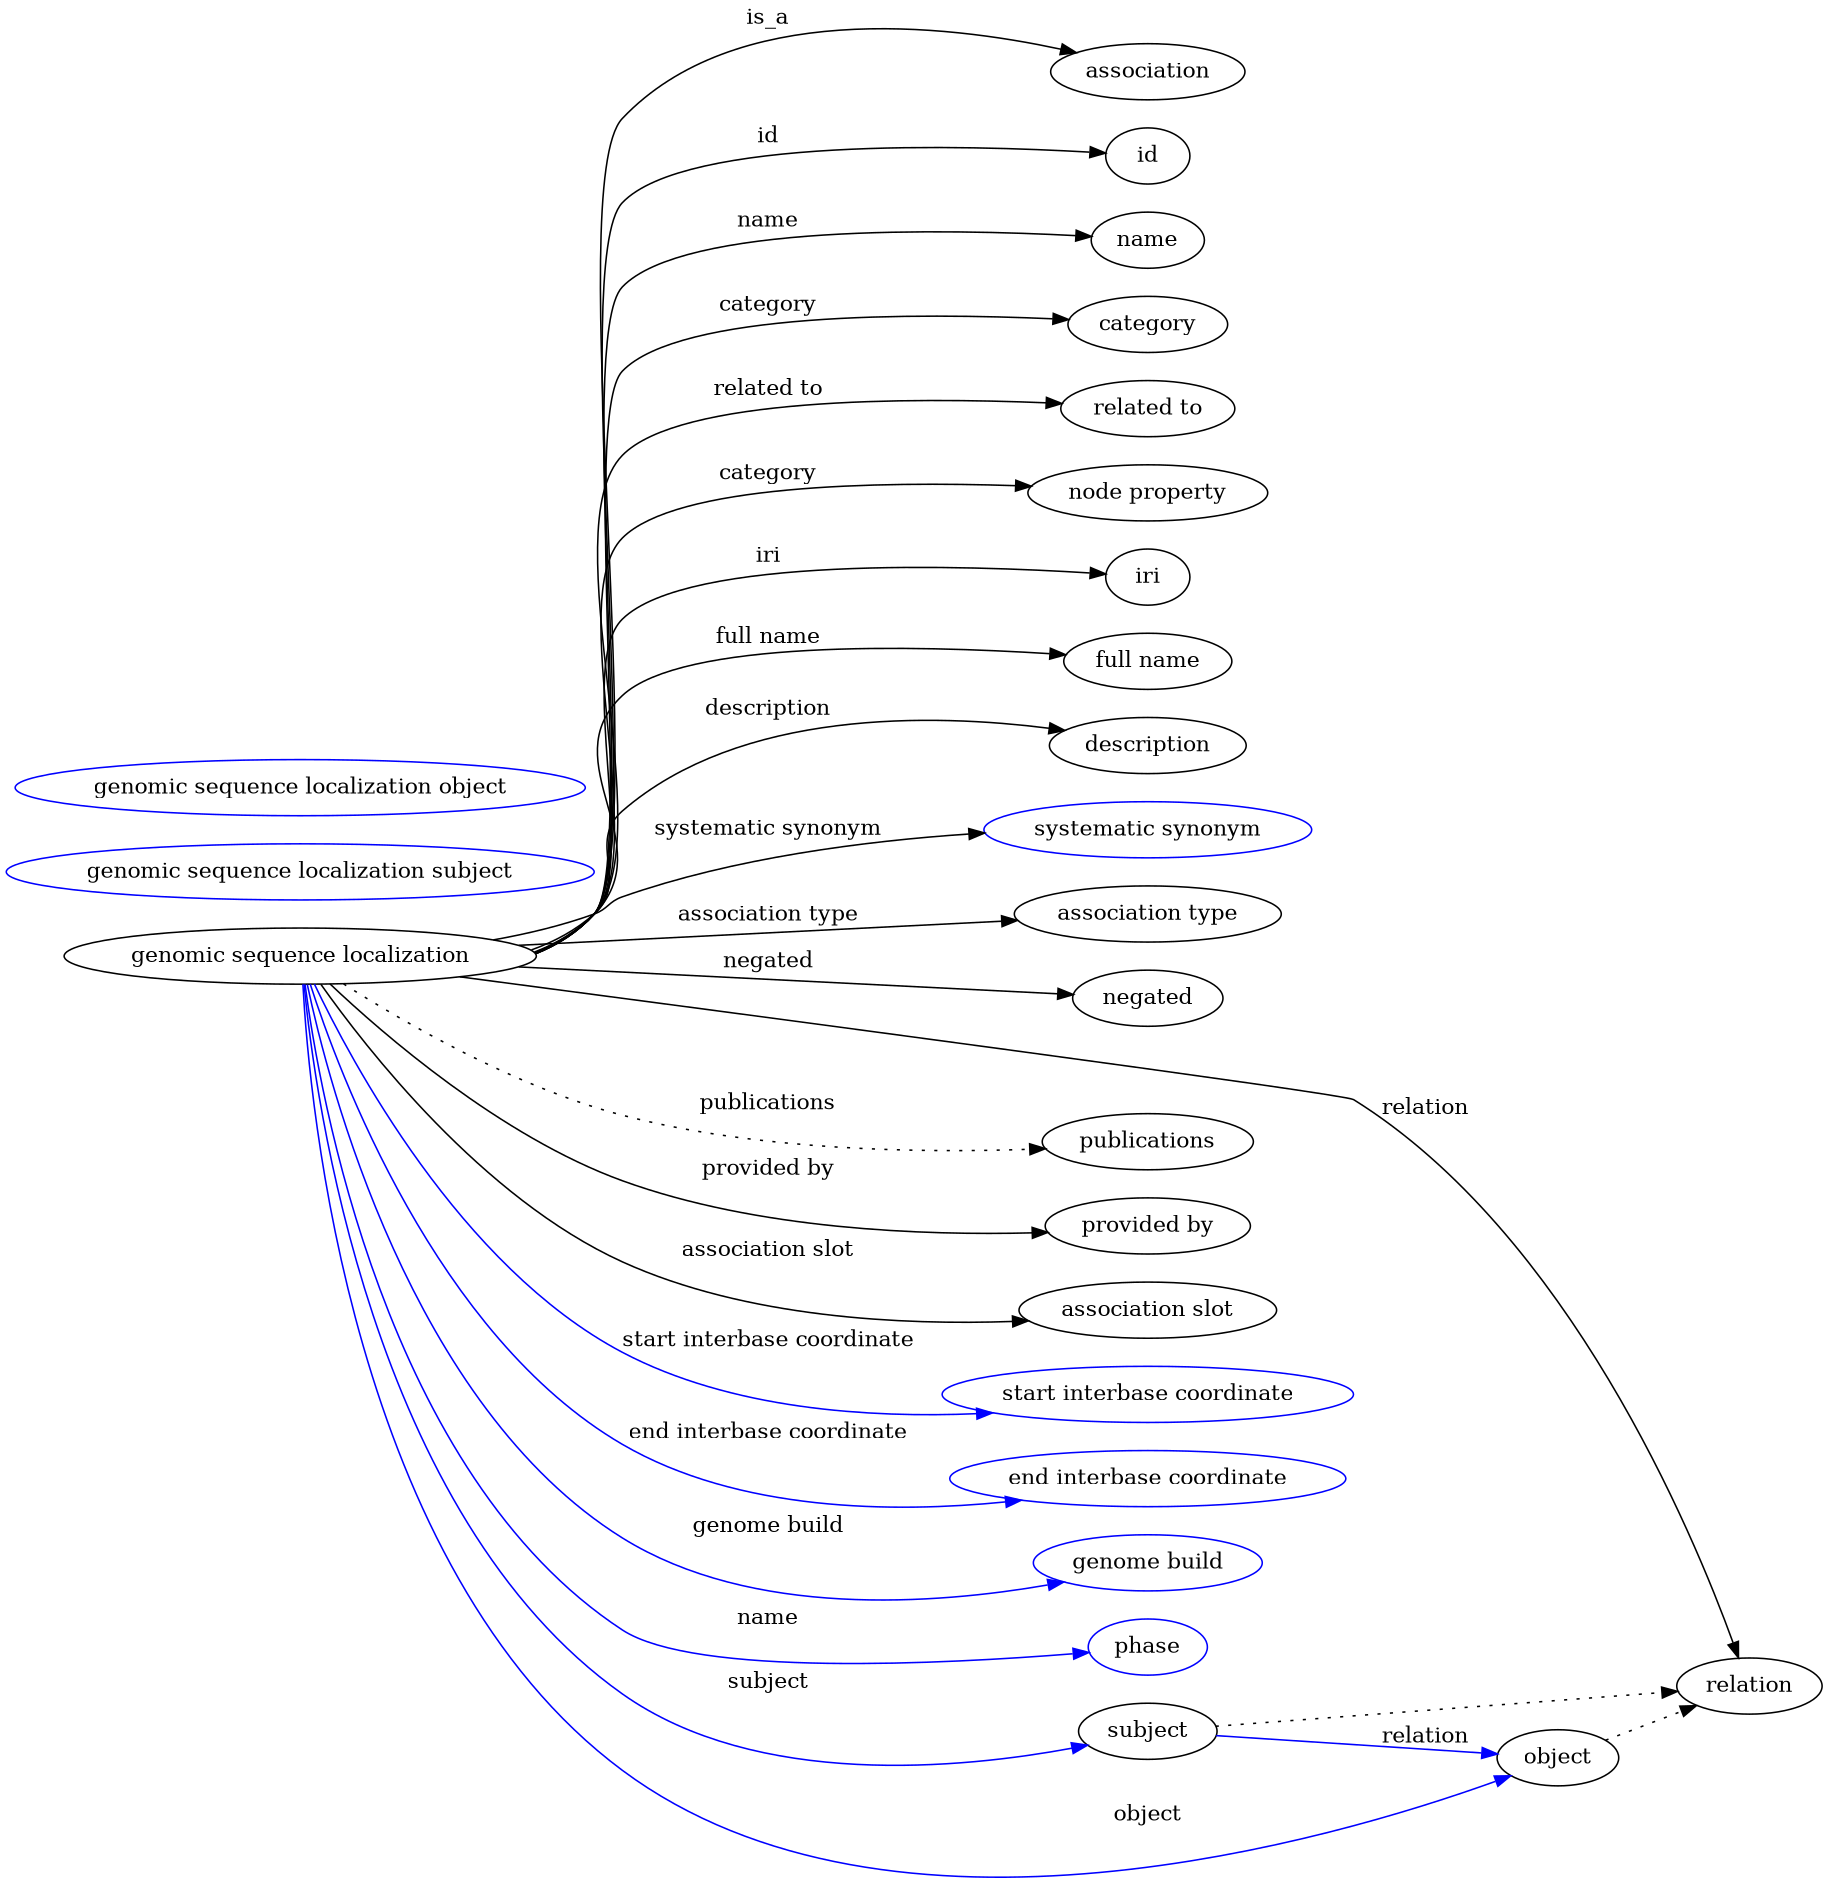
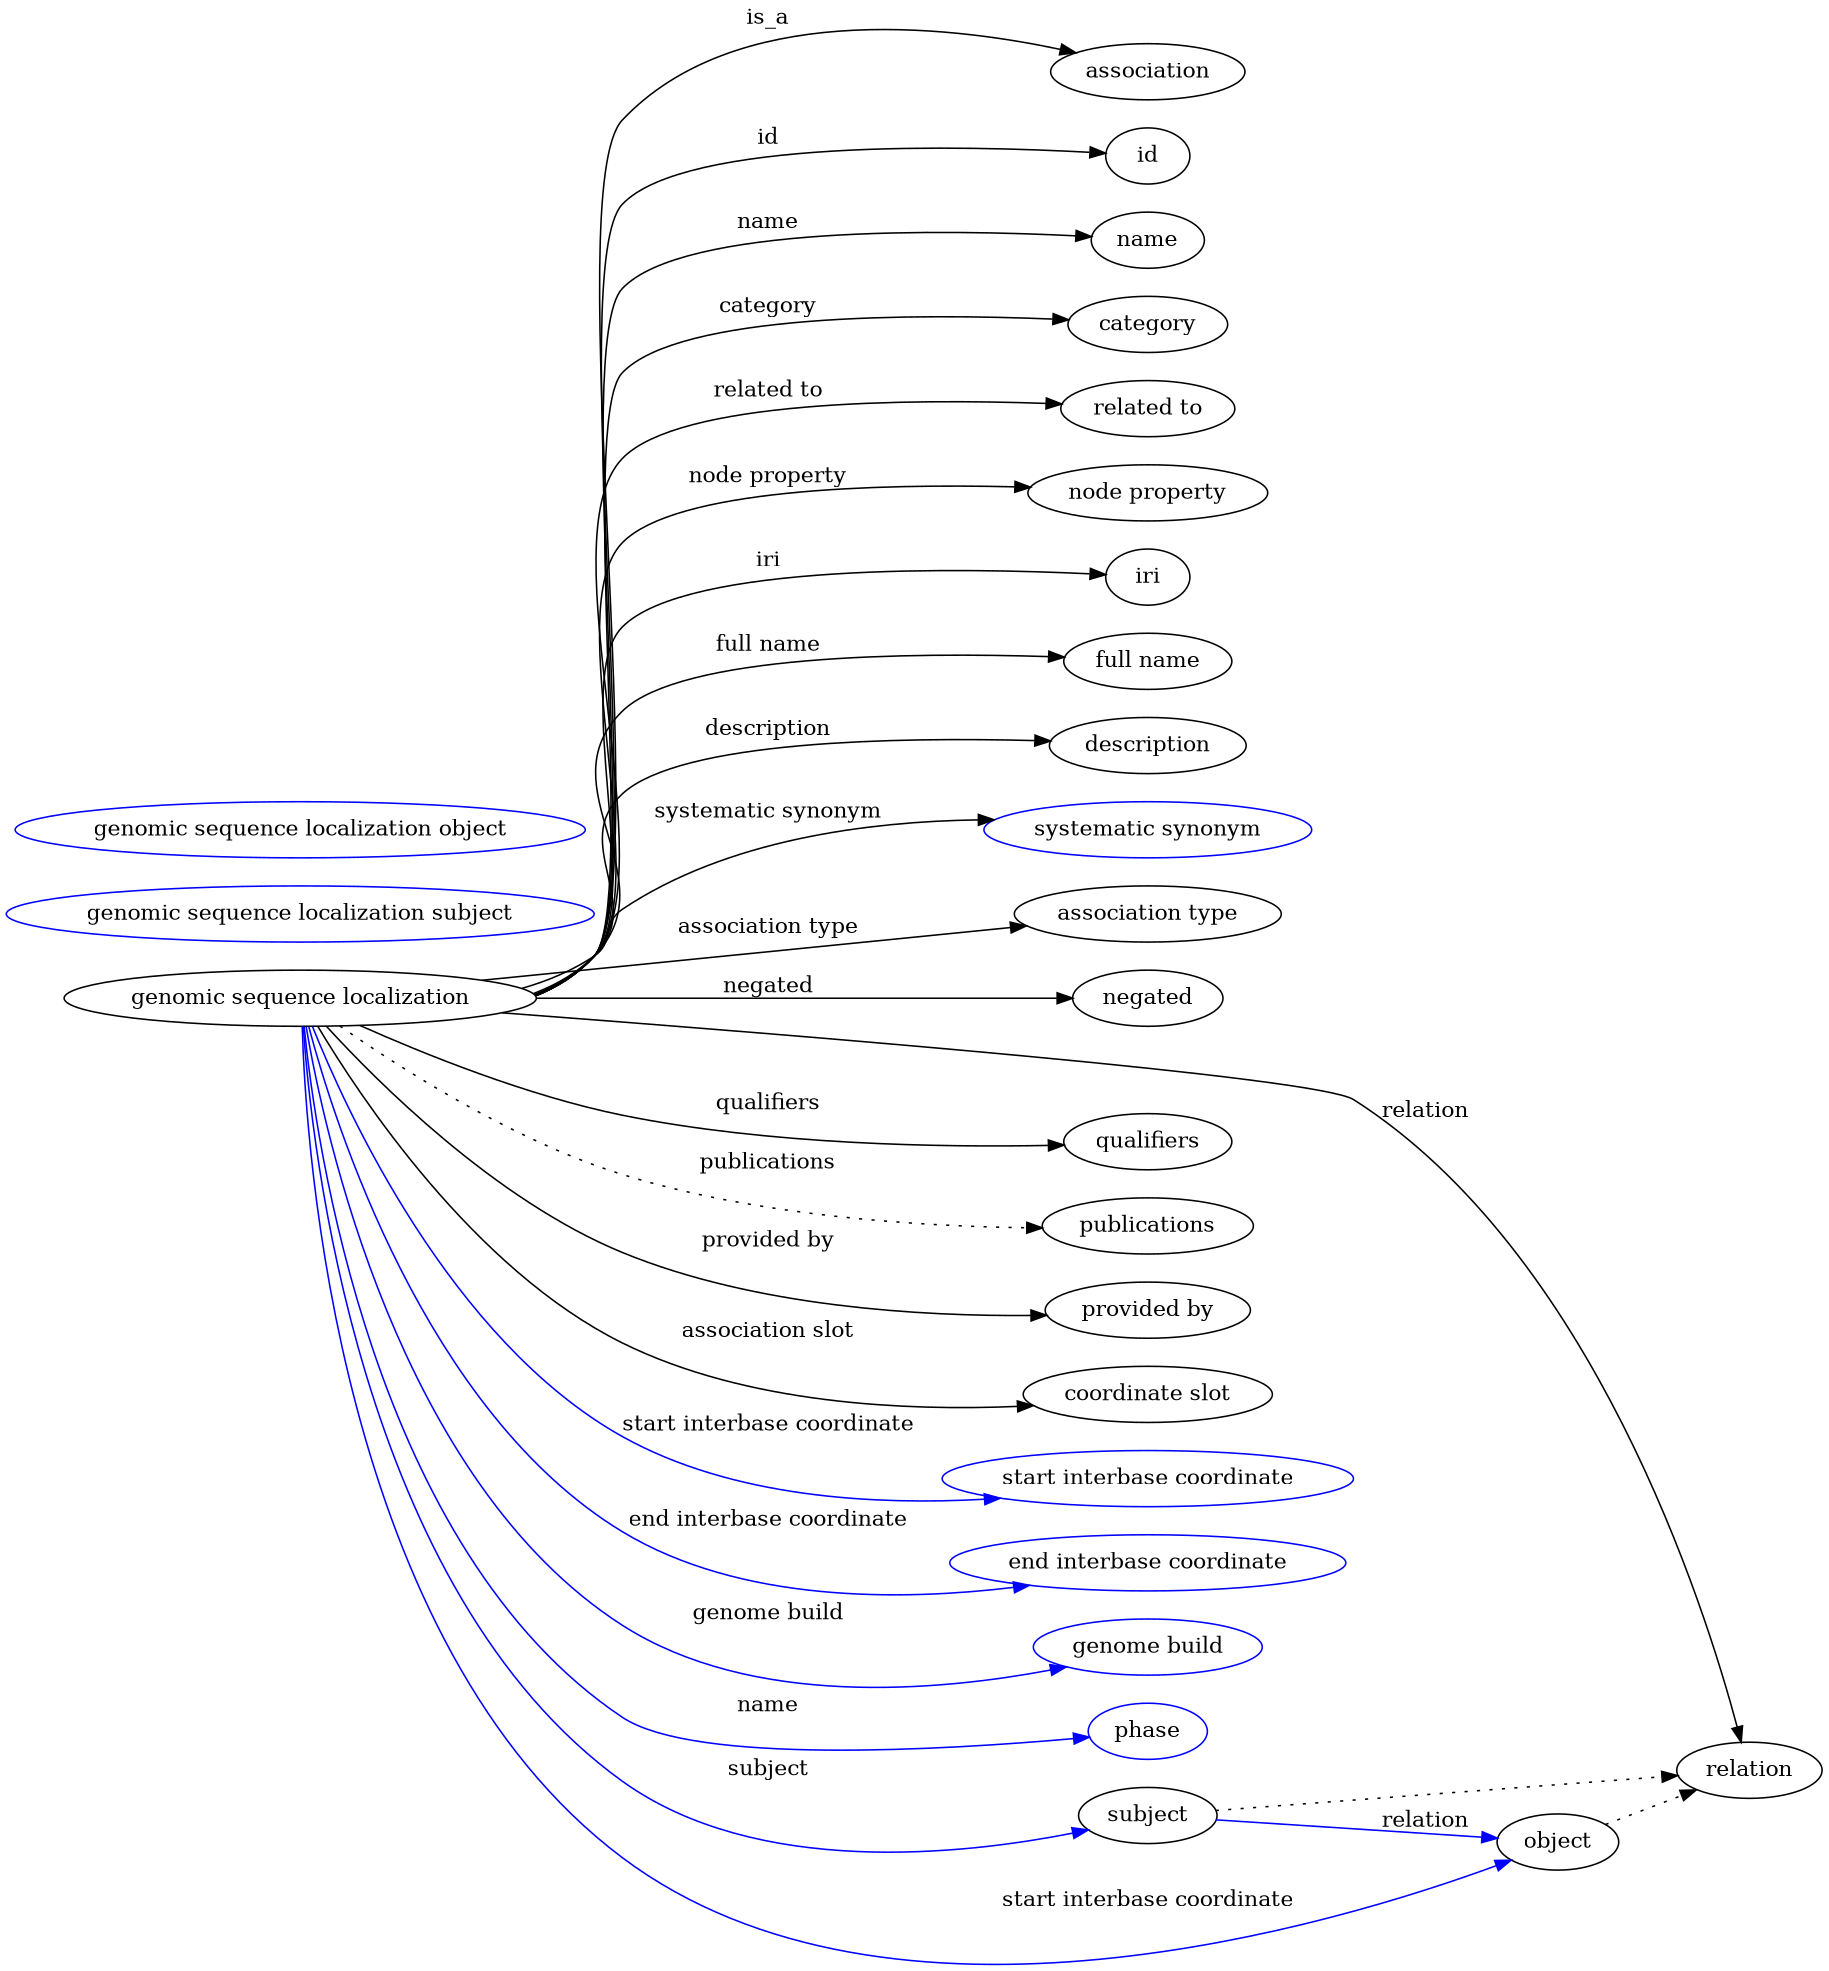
(768, 473) -> (768, 476)
none -> (1148, 1142)
(1148, 1310) -> (1148, 1394)
(1148, 1815) -> (1148, 1900)
